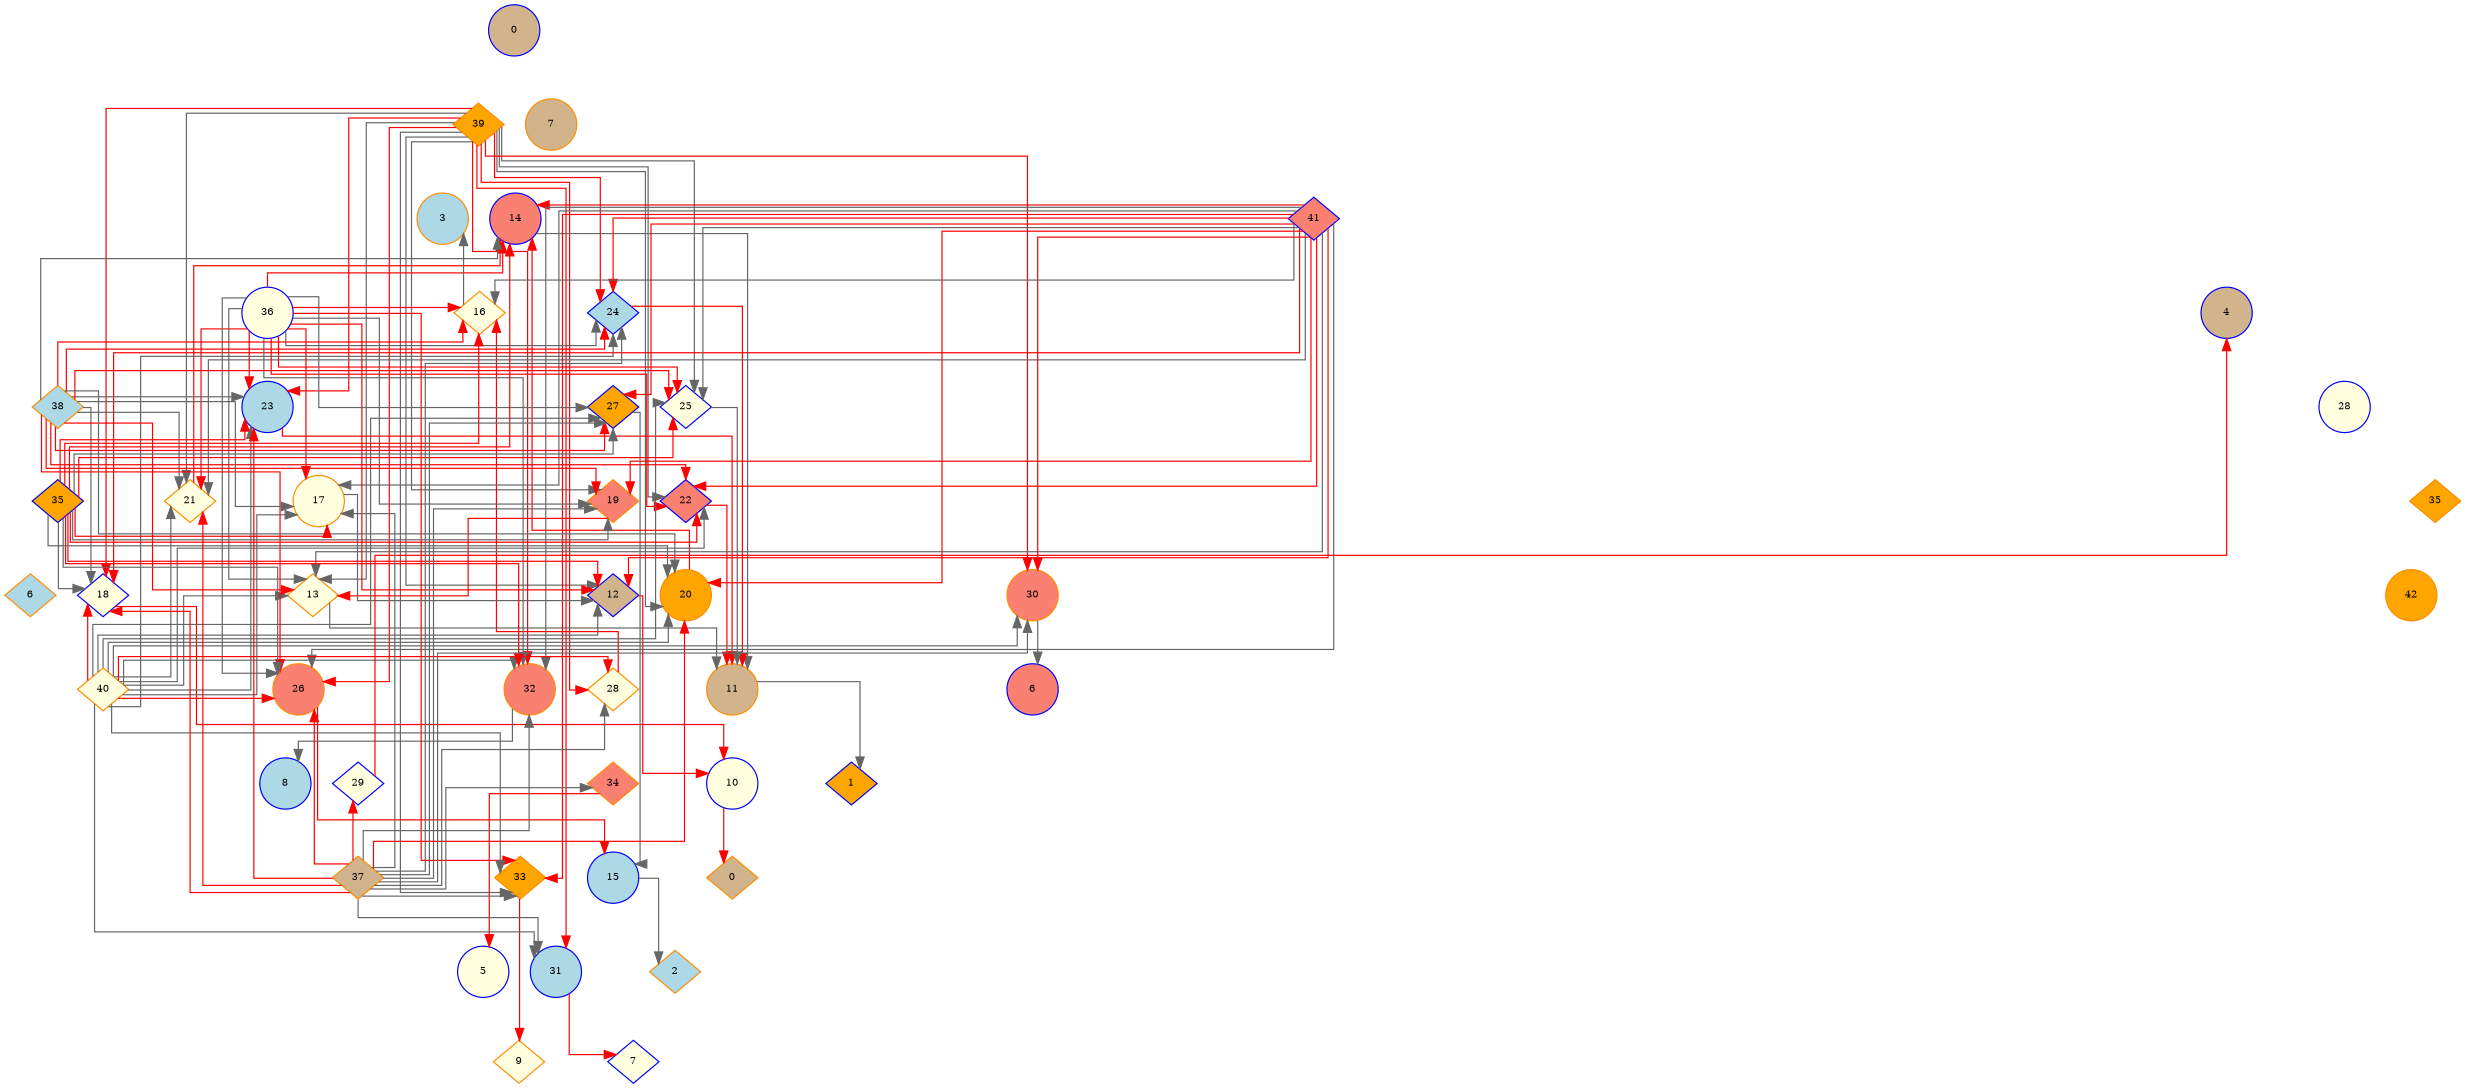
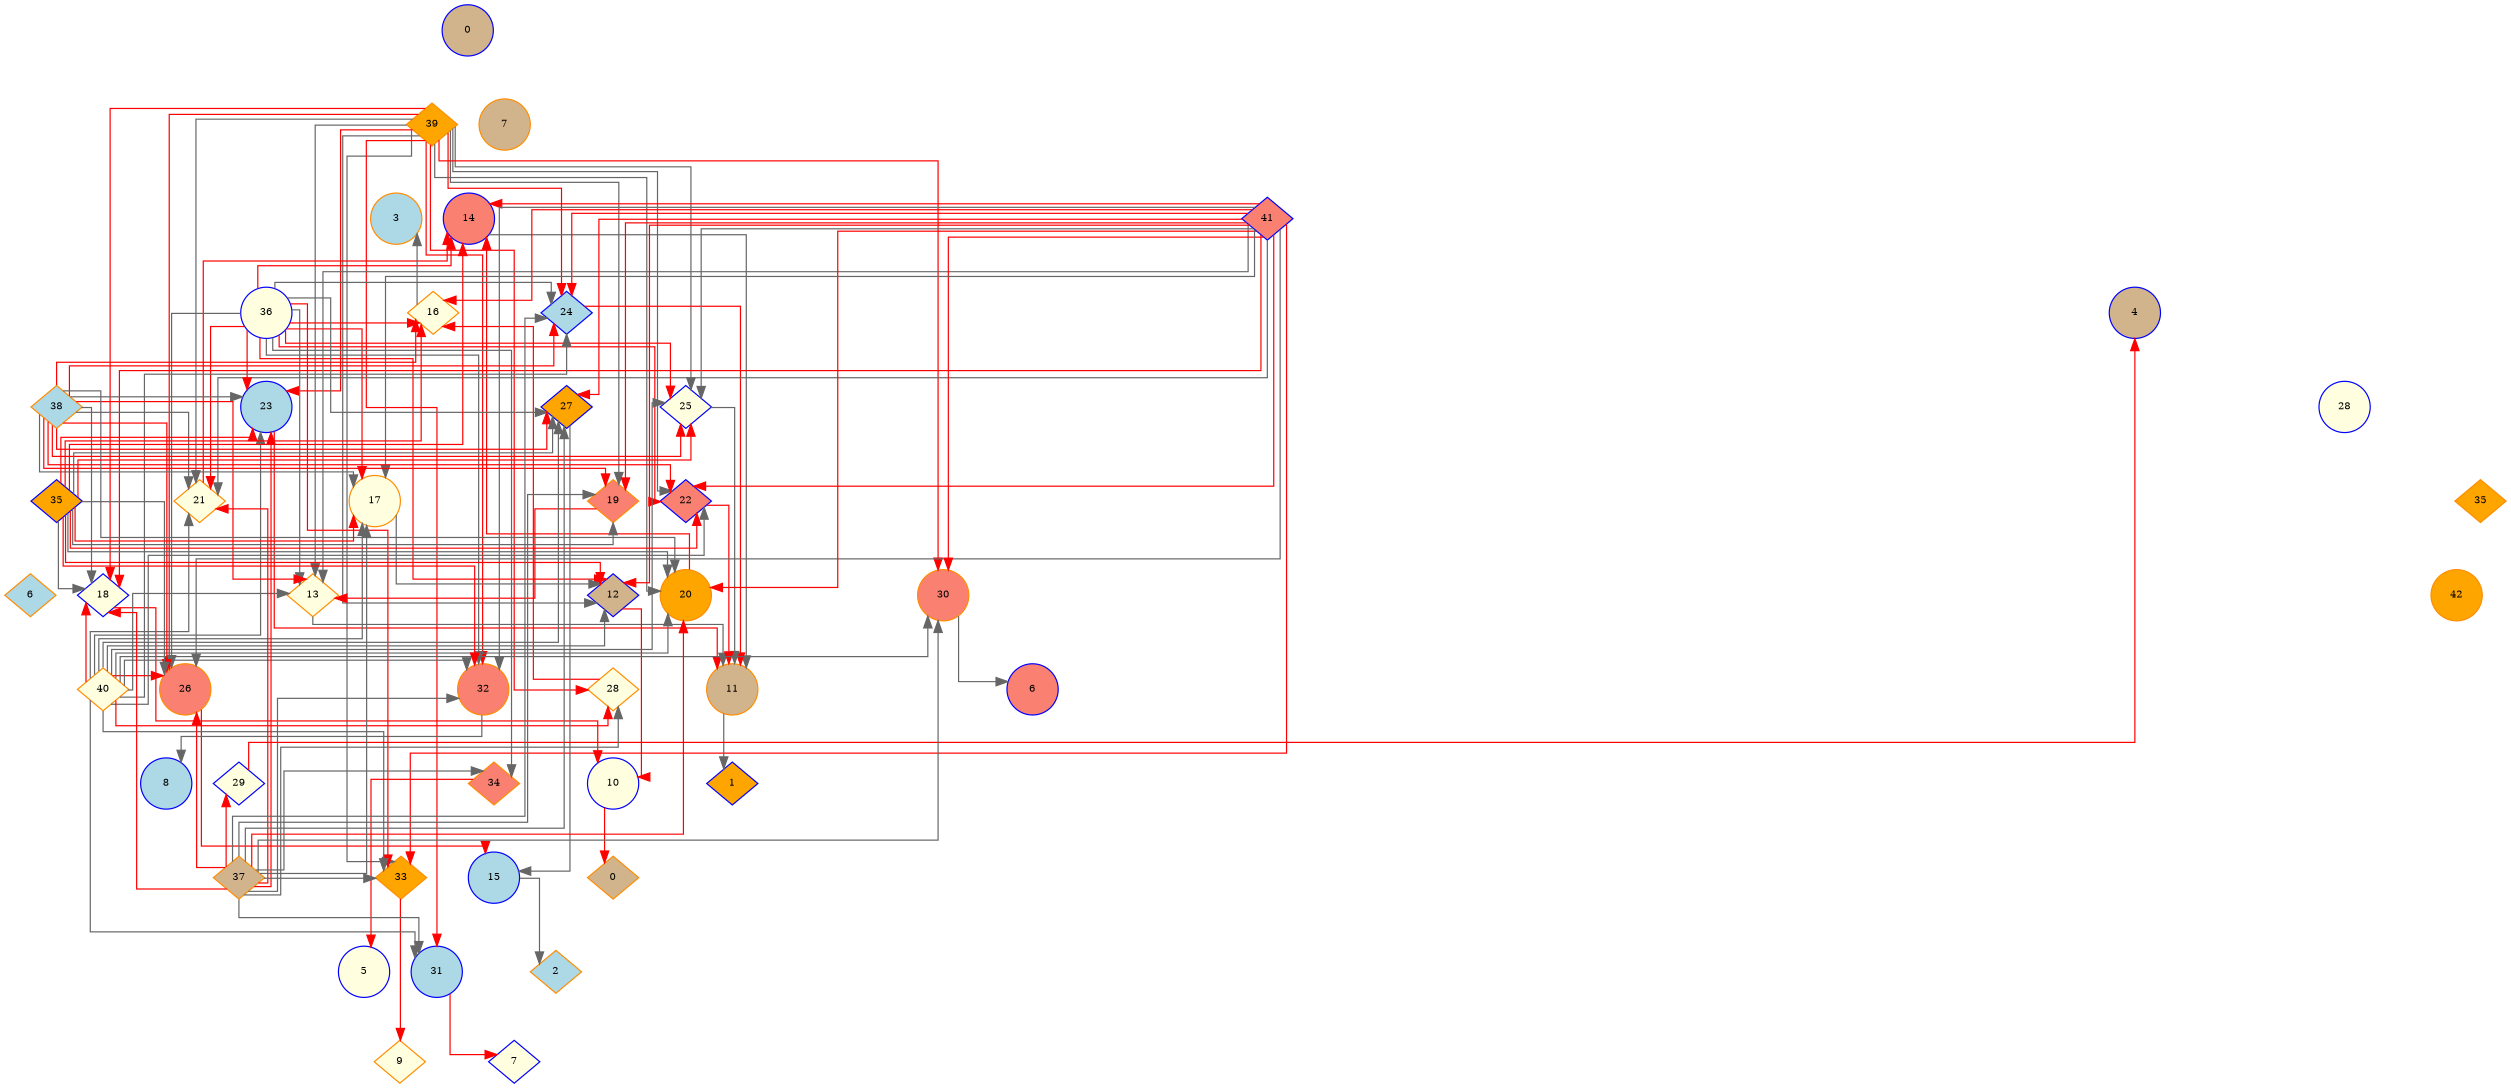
(203, 259) -> none
(917, 280) -> (809, 210)
(379, 503) -> (512, 432)
